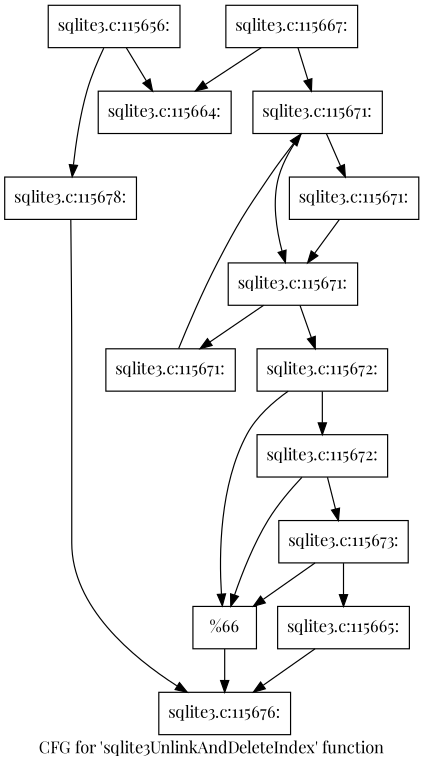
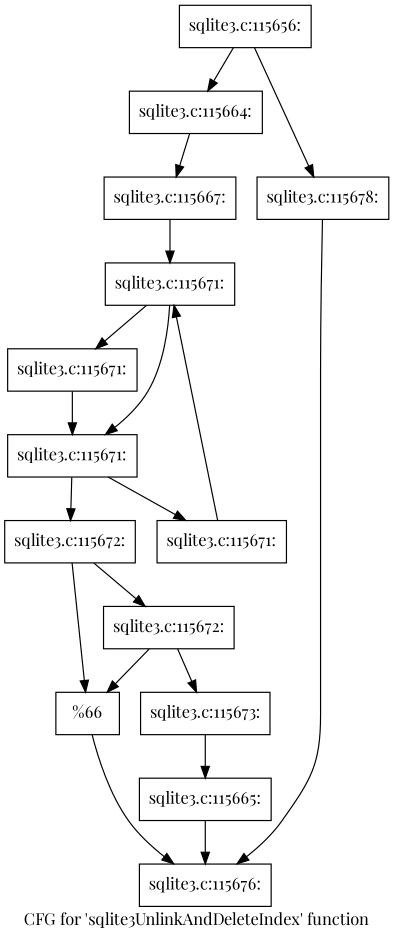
(233, 66) -> (185, 150)
(289, 581) -> none
